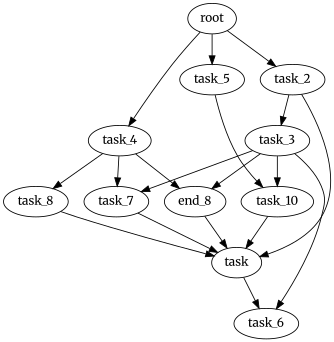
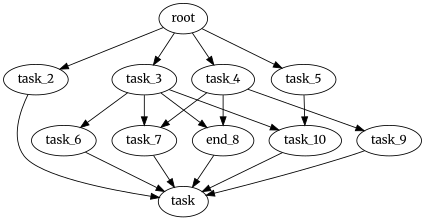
(286, 106) -> (166, 45)
(36, 202) -> (389, 141)
(249, 289) -> (121, 170)
